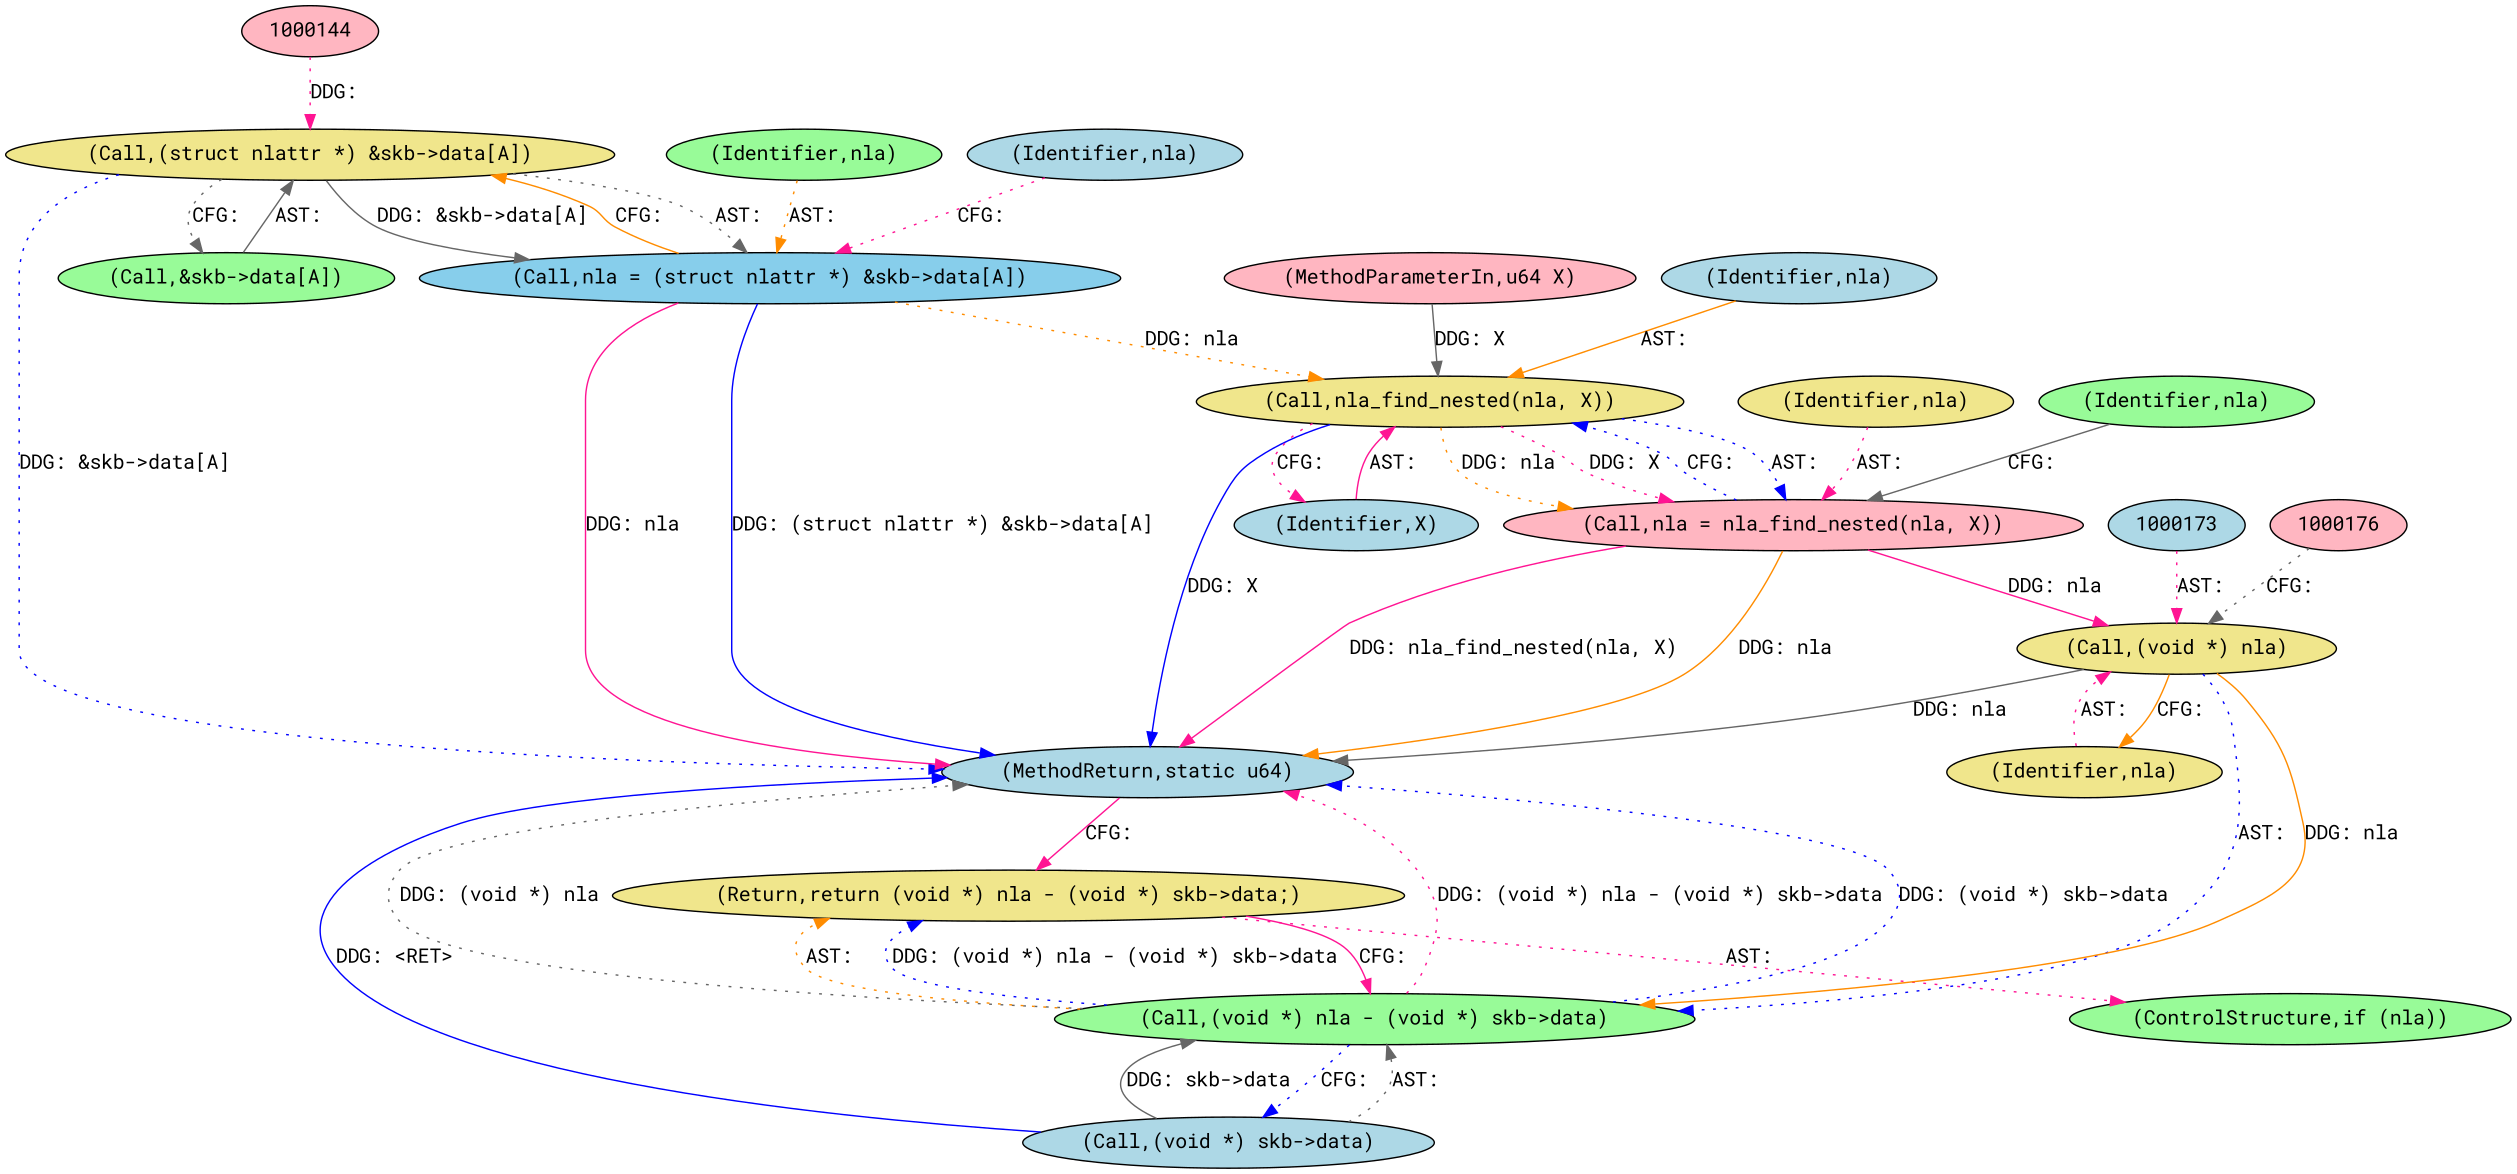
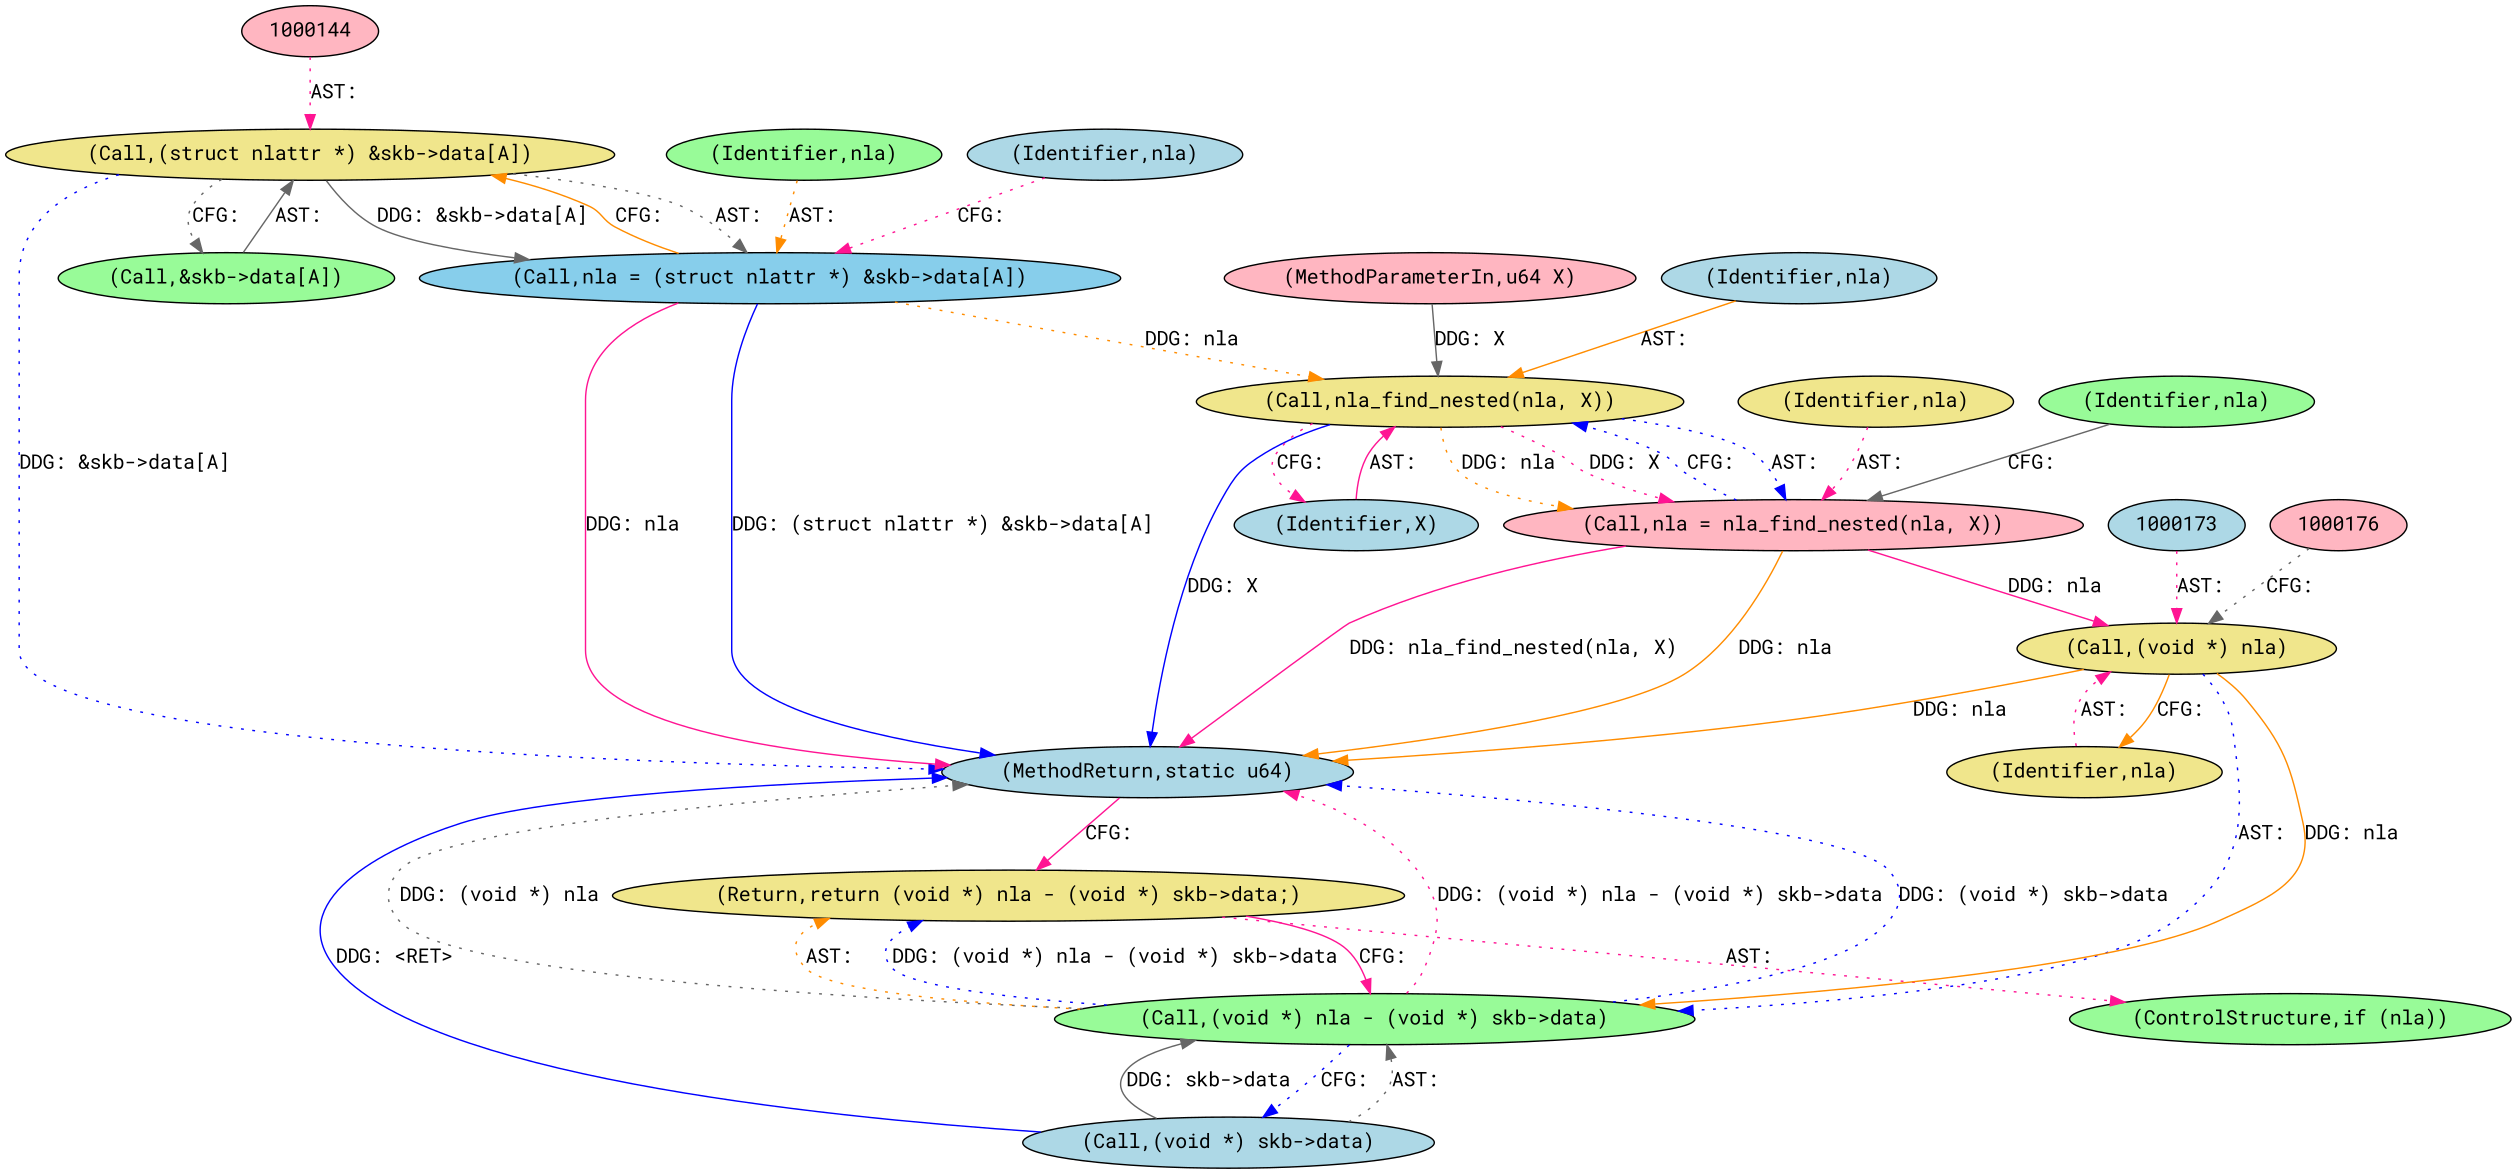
(340, 93) -> (340, 93)
(1718, 729) -> (1718, 729)
